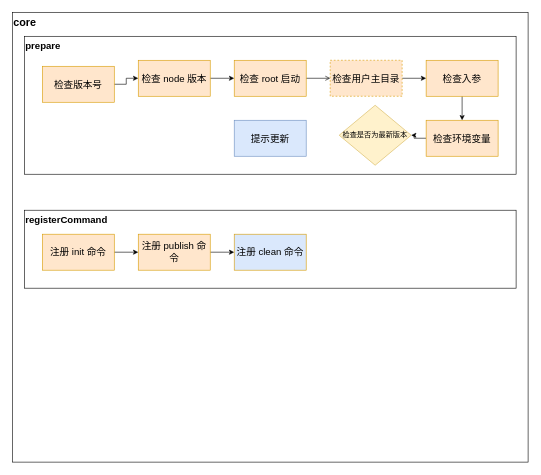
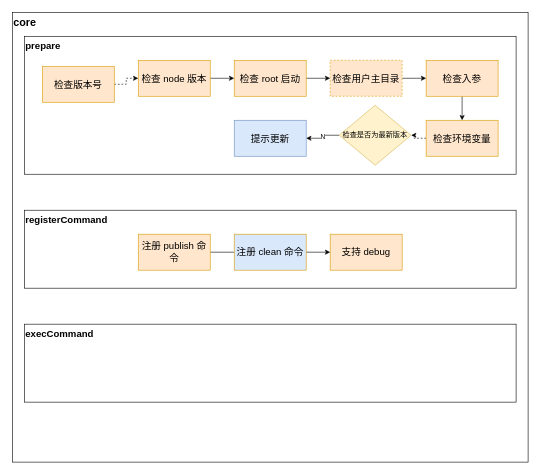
(326, 78) -> (324, 78)
(126, 83) -> (126, 83)
none -> (320, 138)
(419, 138) -> (419, 138)
(78, 252) -> none
(132, 252) -> none
(228, 252) -> (230, 252)
none -> (324, 252)
none -> (366, 252)
none -> (270, 363)
